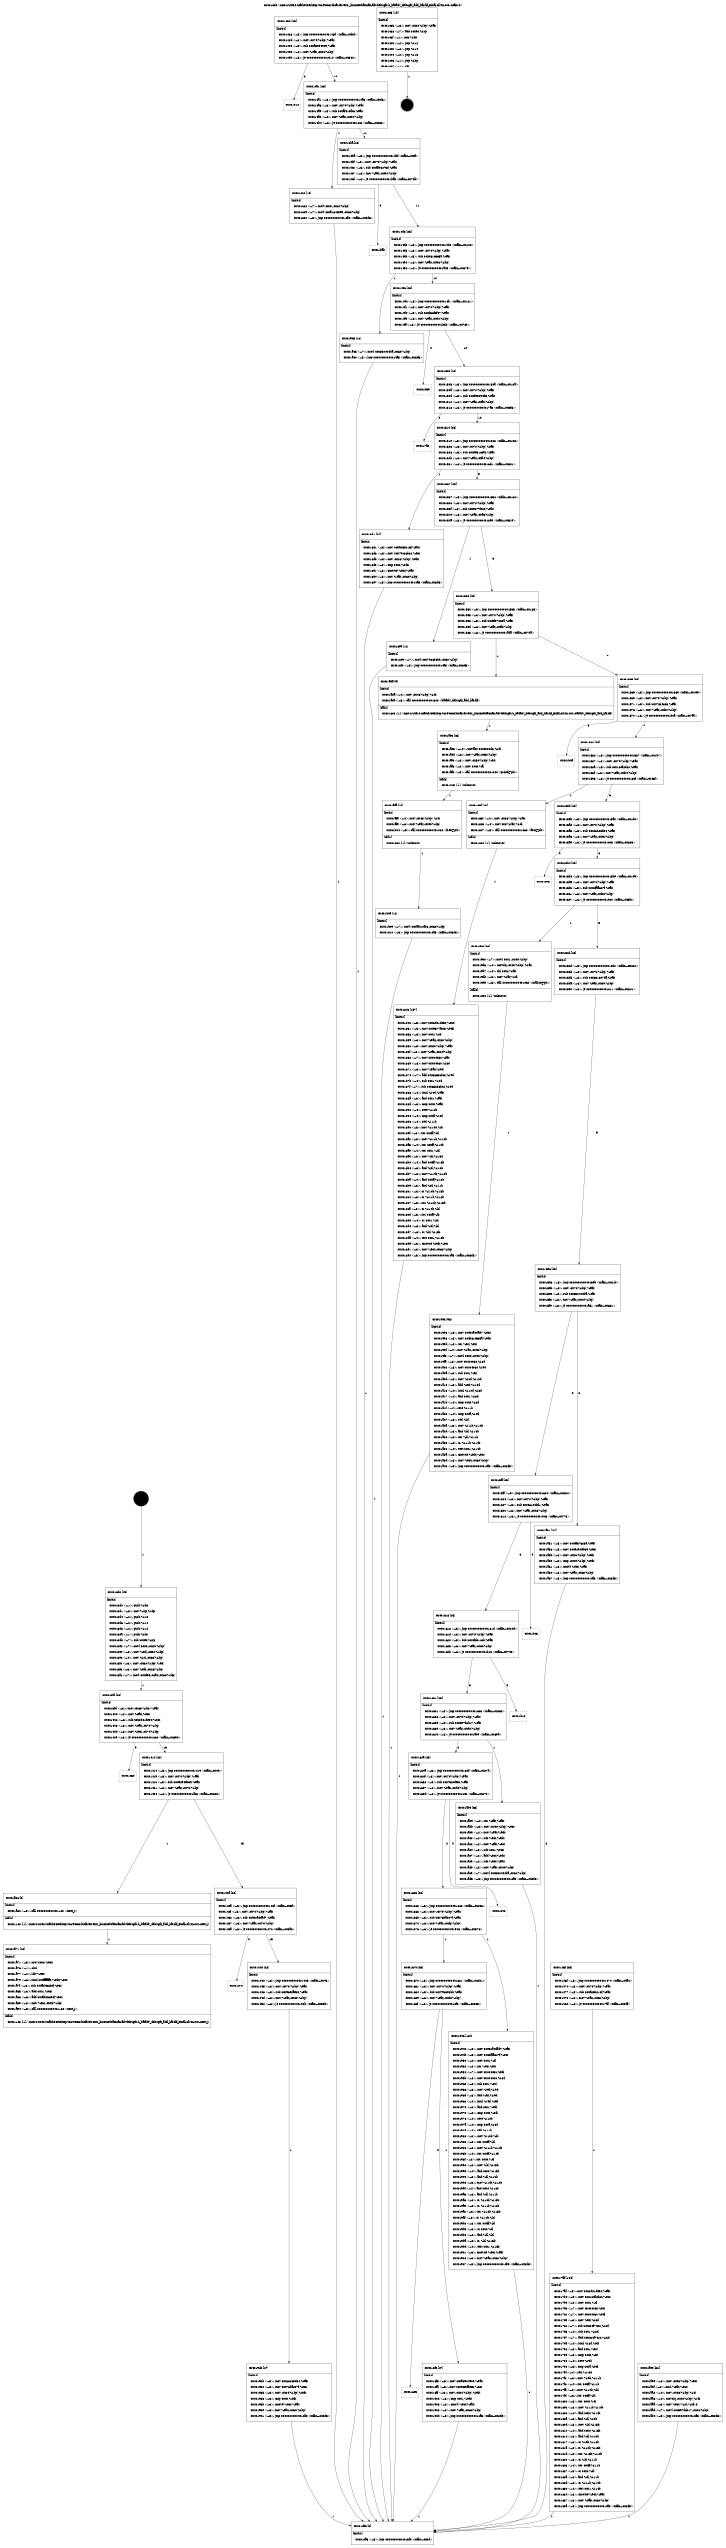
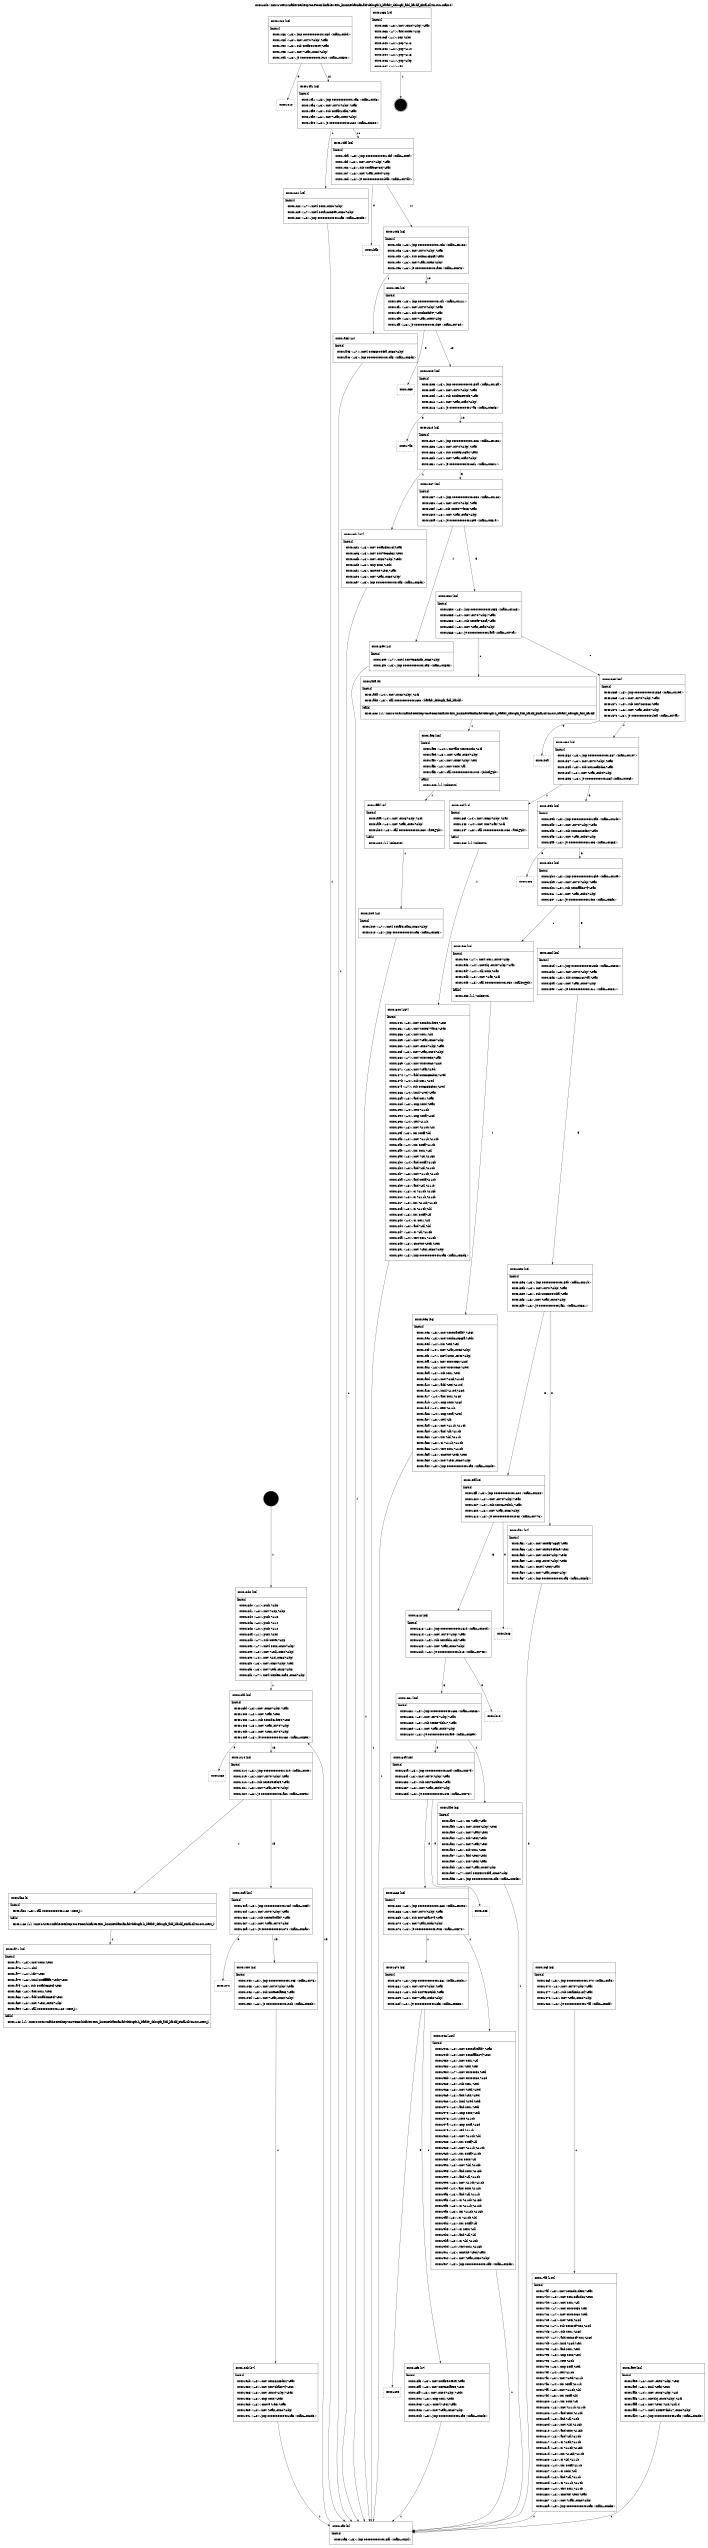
none -> (323, 2132)
